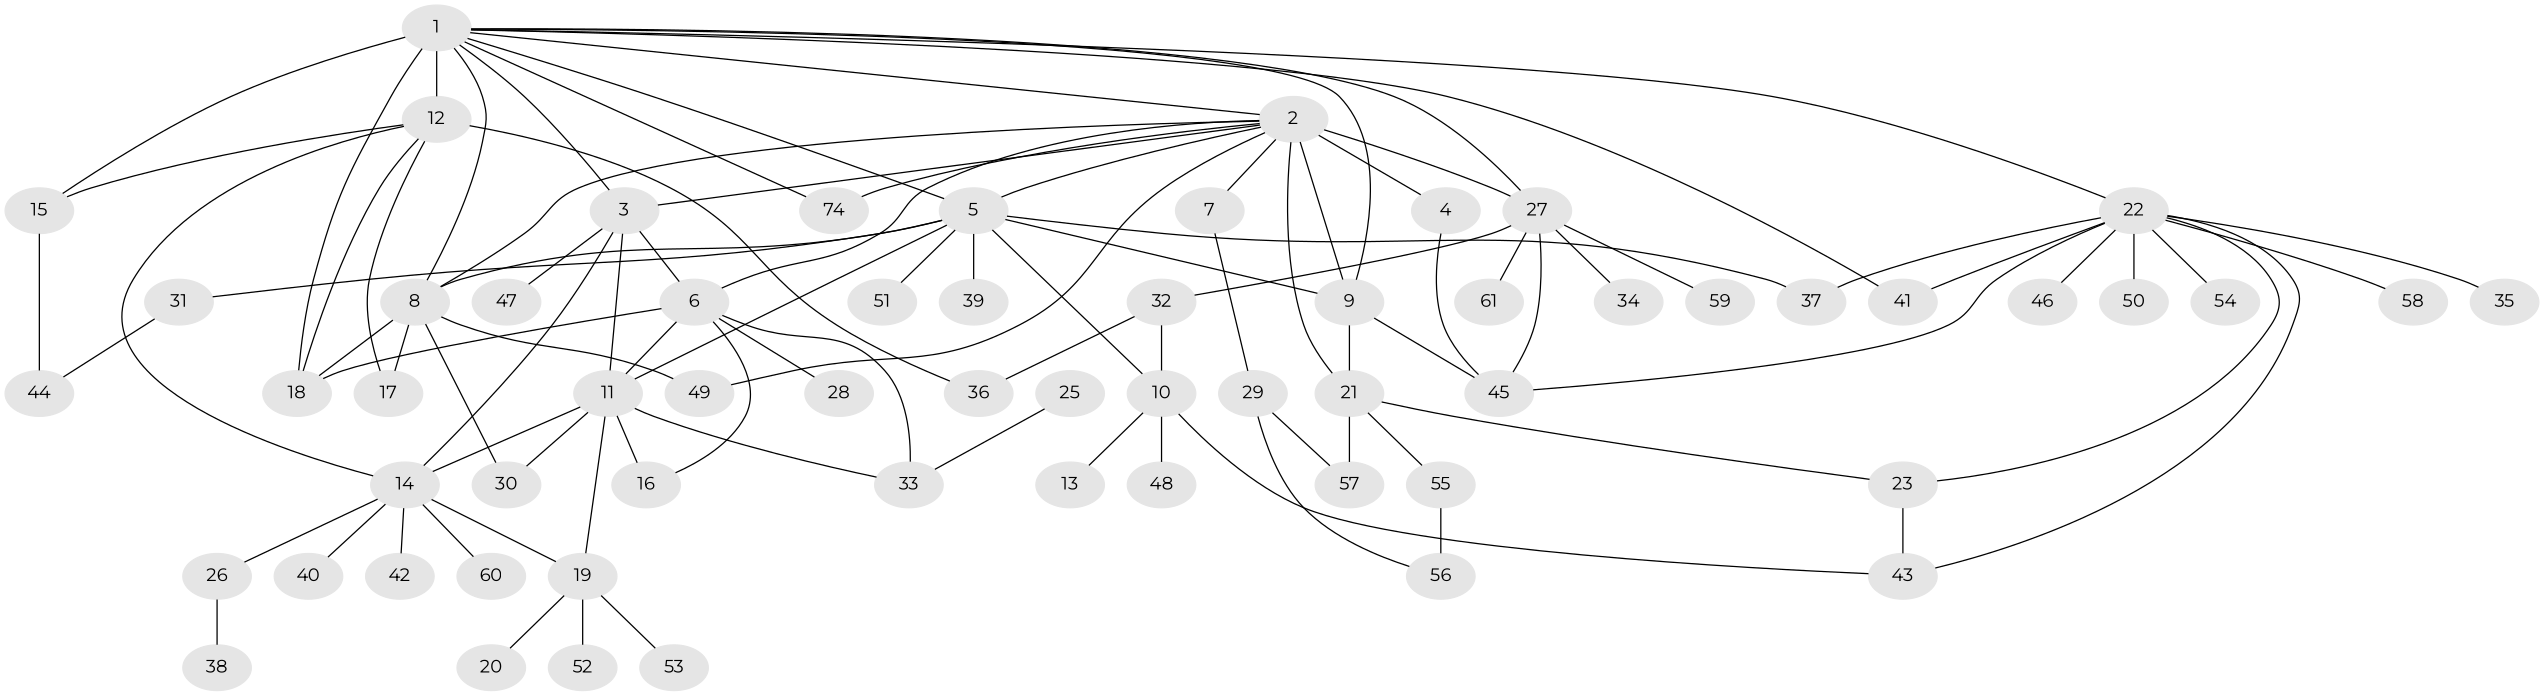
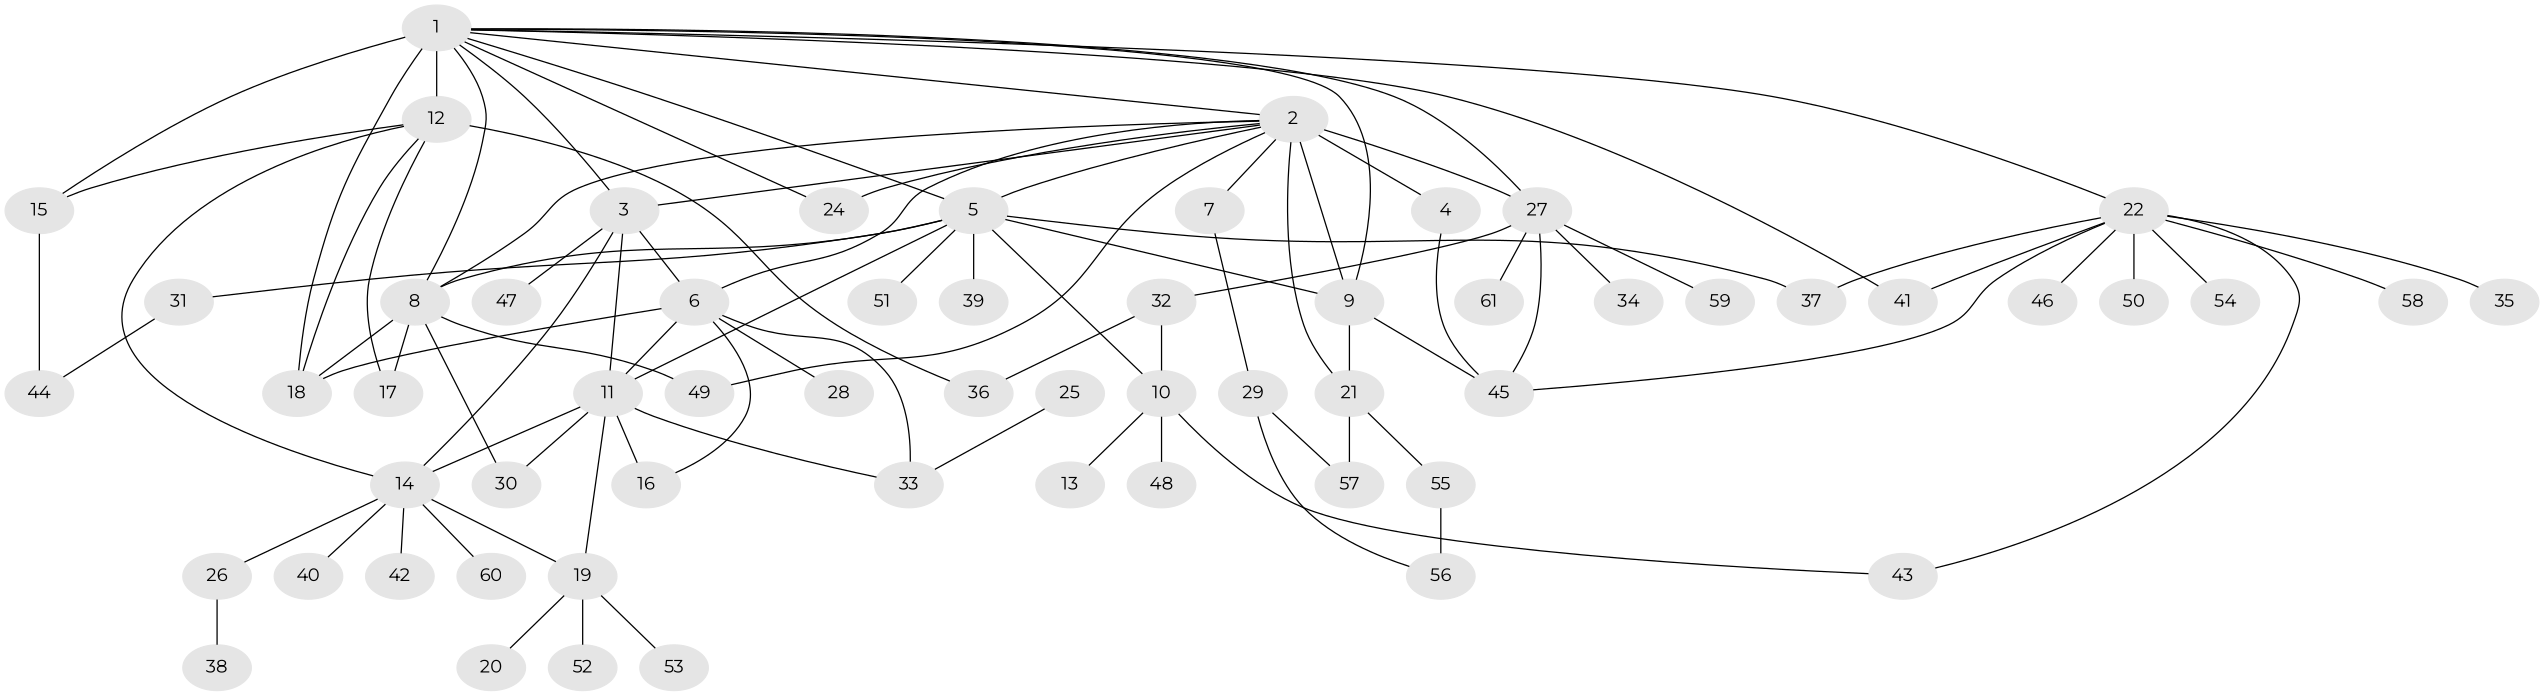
(834, 211) -> (834, 211)
(1903, 485) -> none
